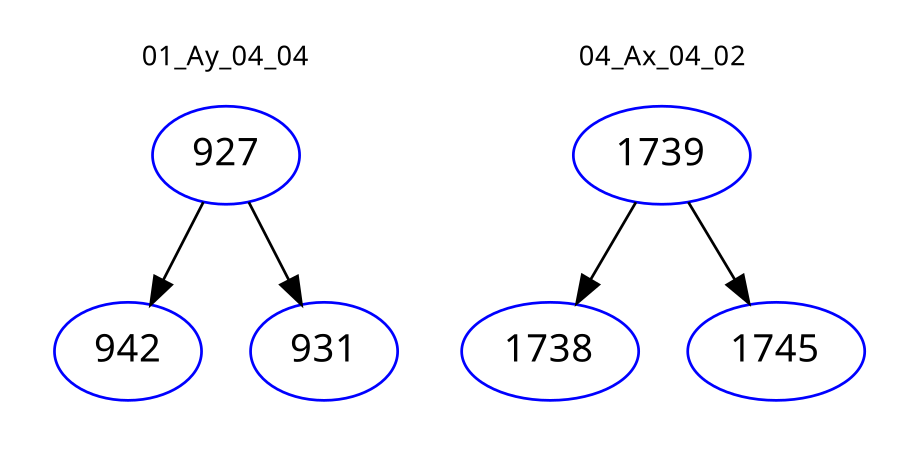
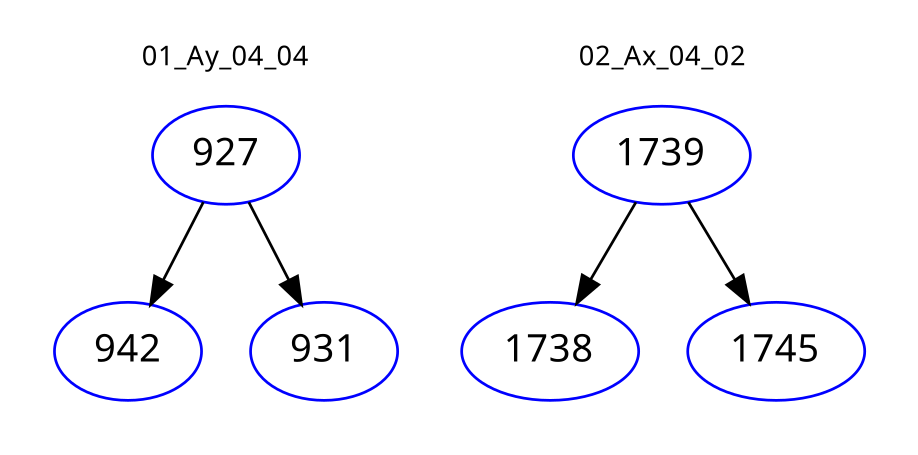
(663, 59) -> (663, 59)
